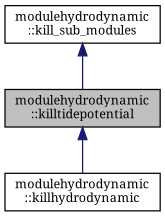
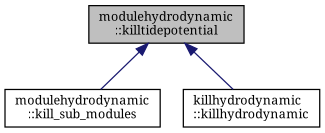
(83, 73) -> (120, 71)
(83, 192) -> (252, 108)
